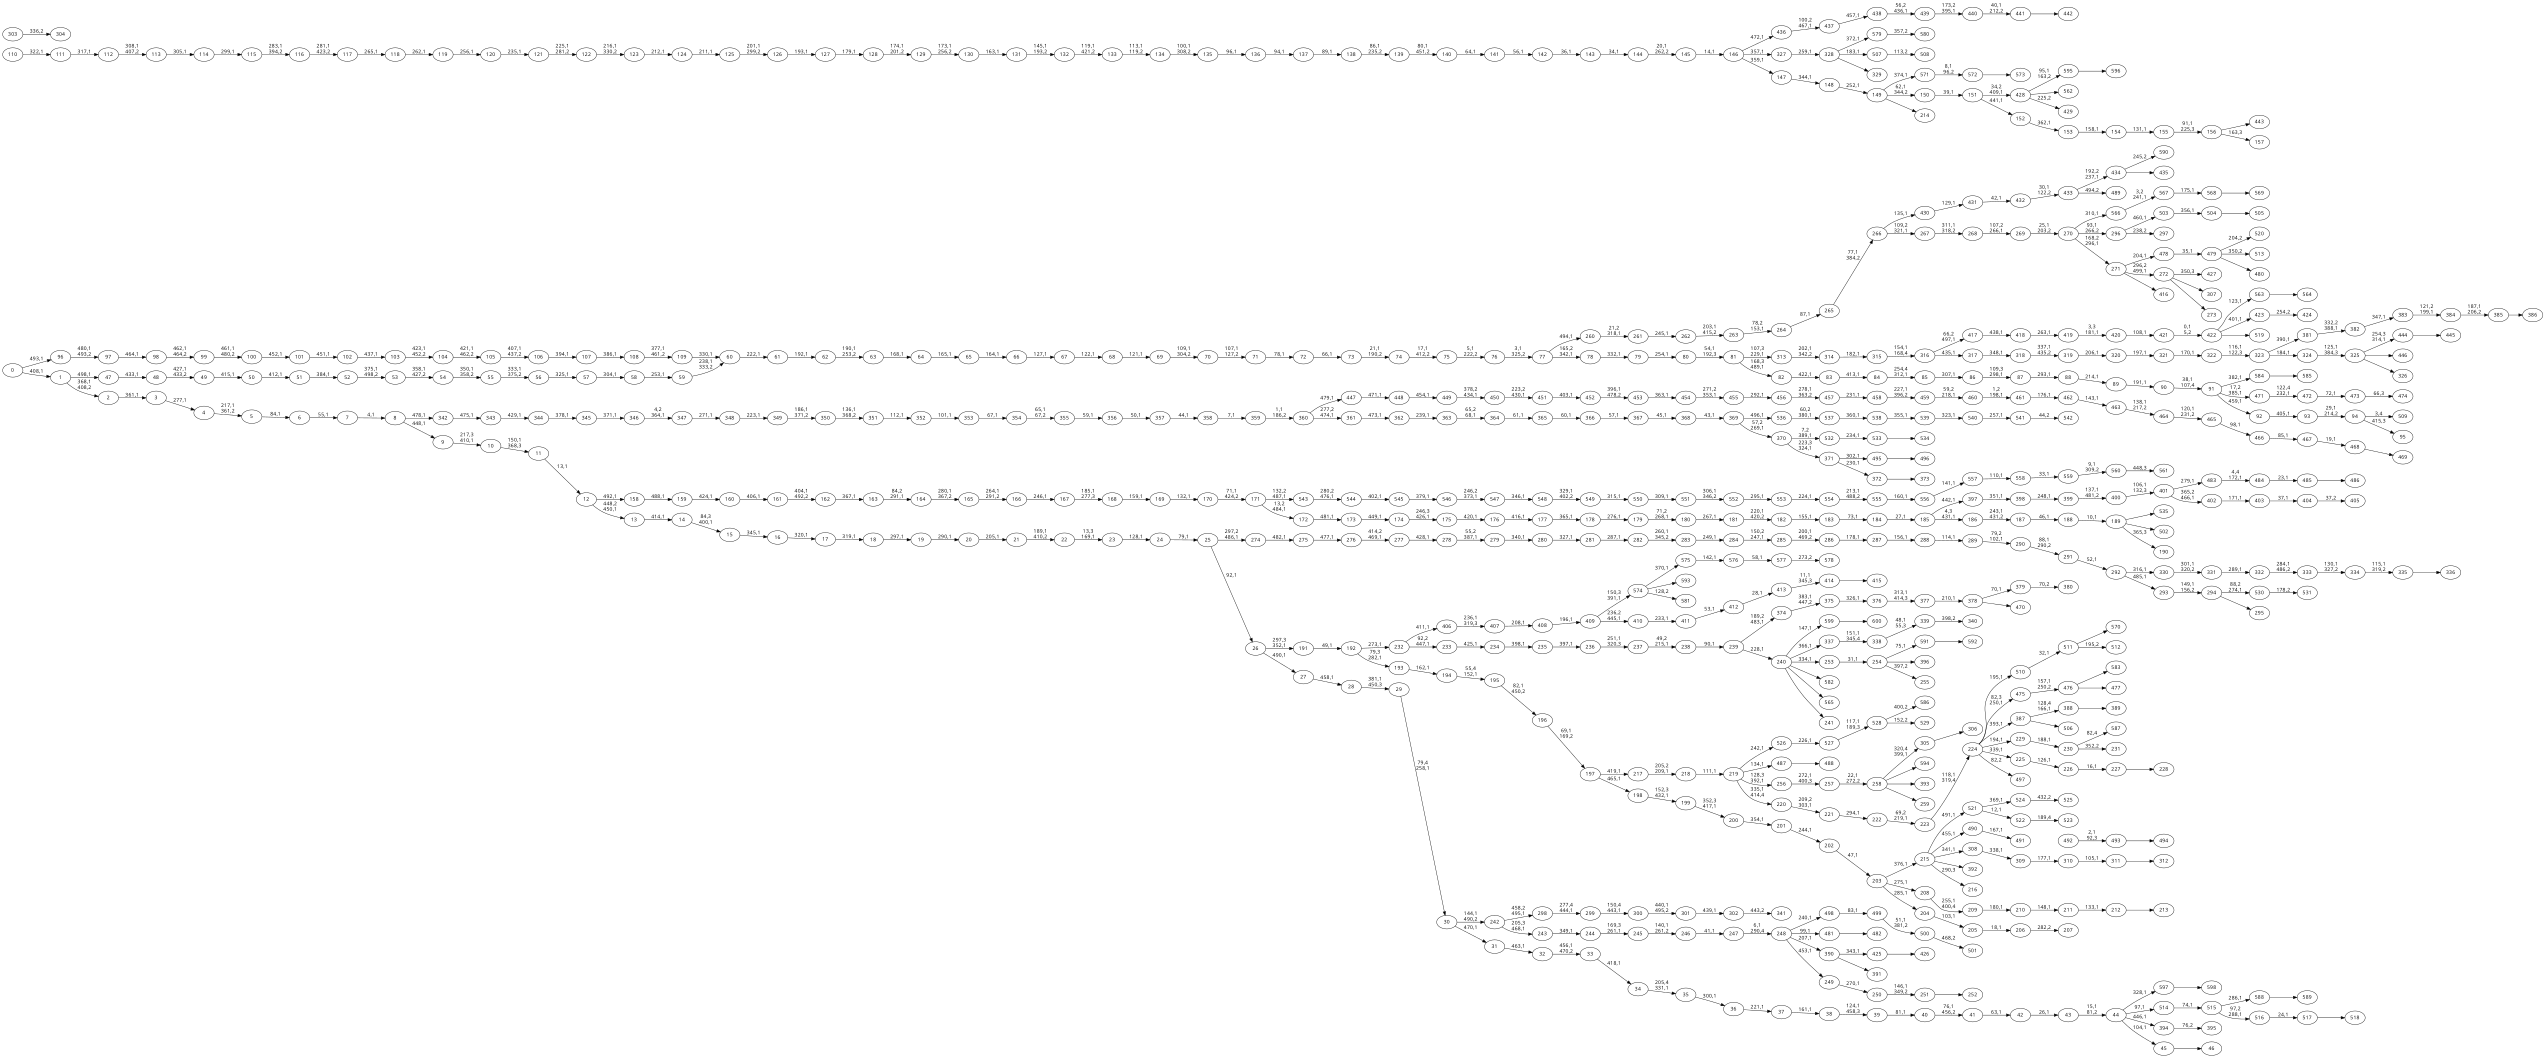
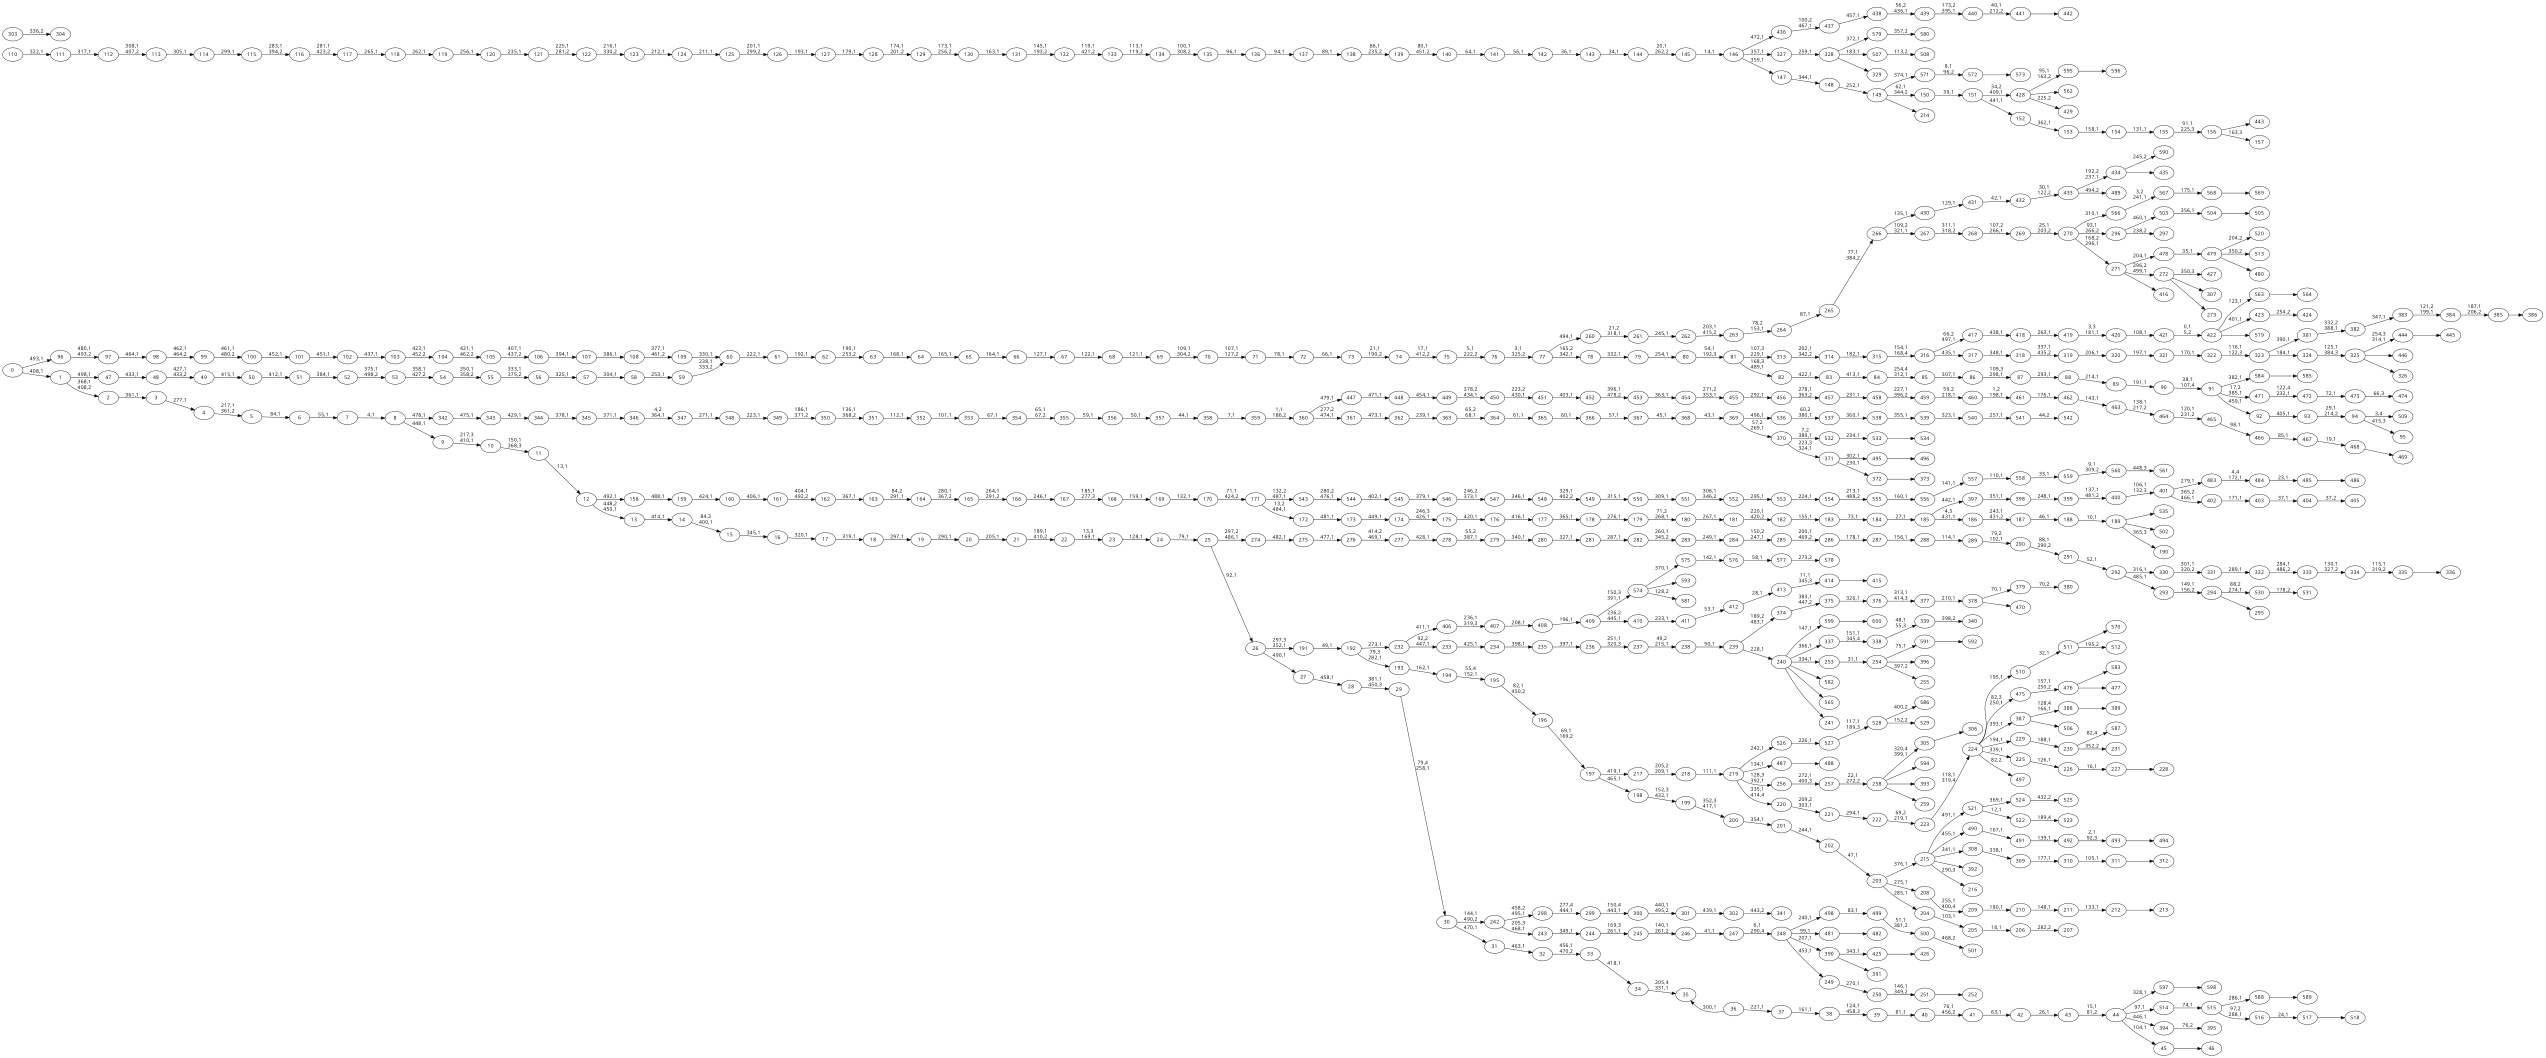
none -> (2042, 841)
(1708, 1001) -> (1708, 1012)
